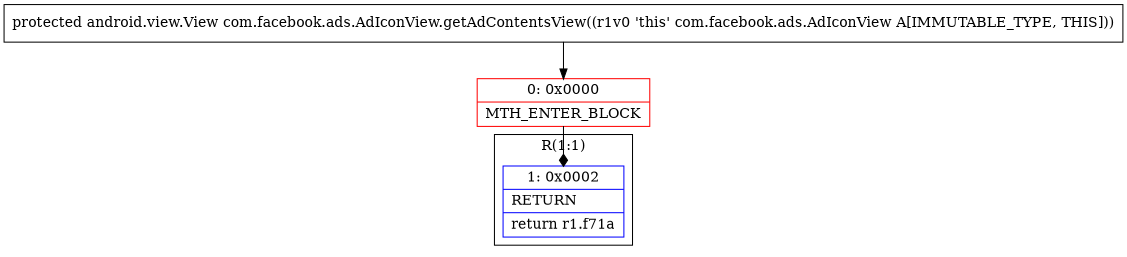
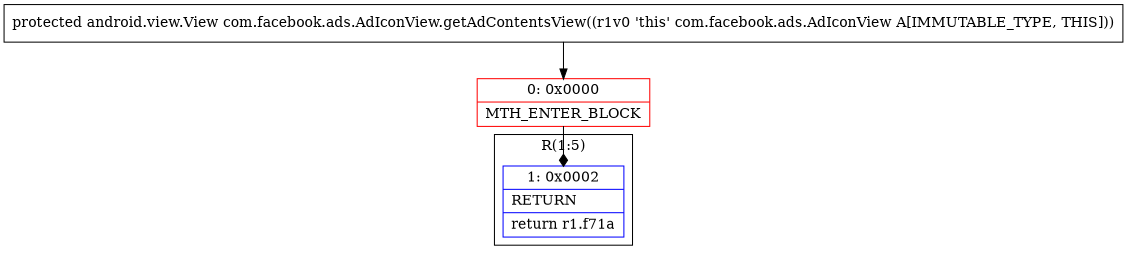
(563, 146) -> (563, 146)
